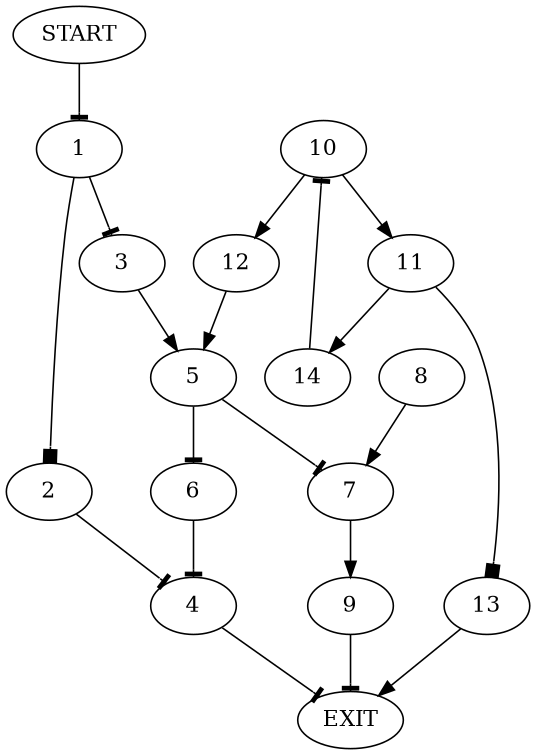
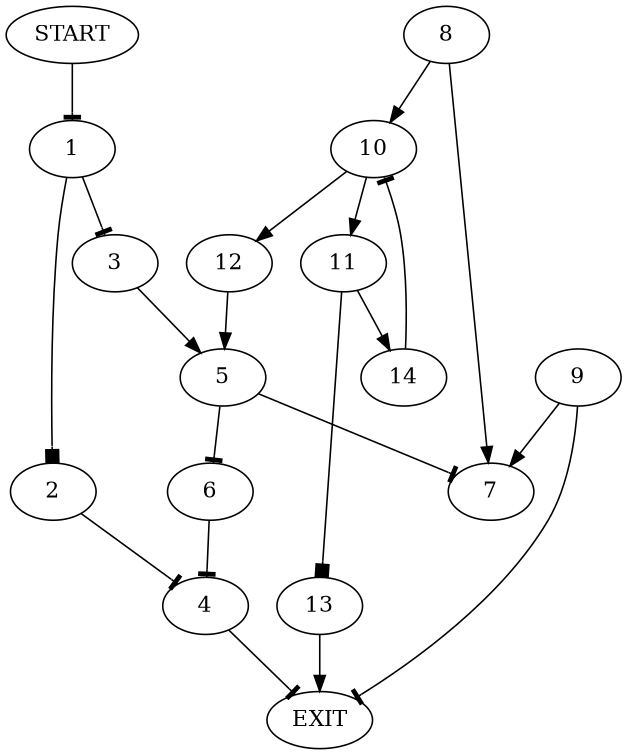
none -> (415, 85)
(351, 541) -> (540, 428)
